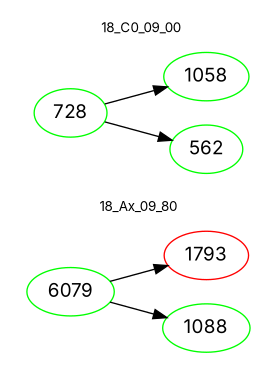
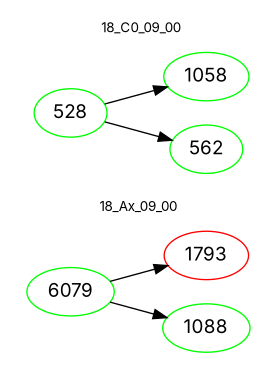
(71, 113) -> (71, 113)
(138, 208) -> (138, 208)
